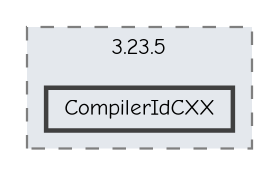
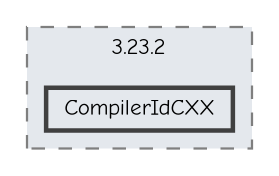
(140, 48) -> (140, 48)
